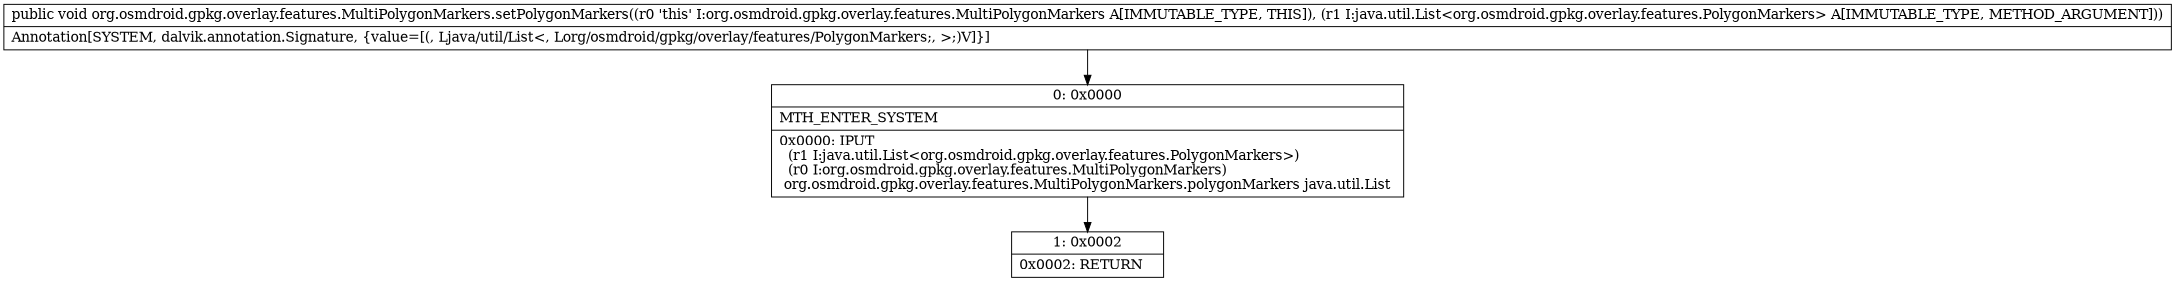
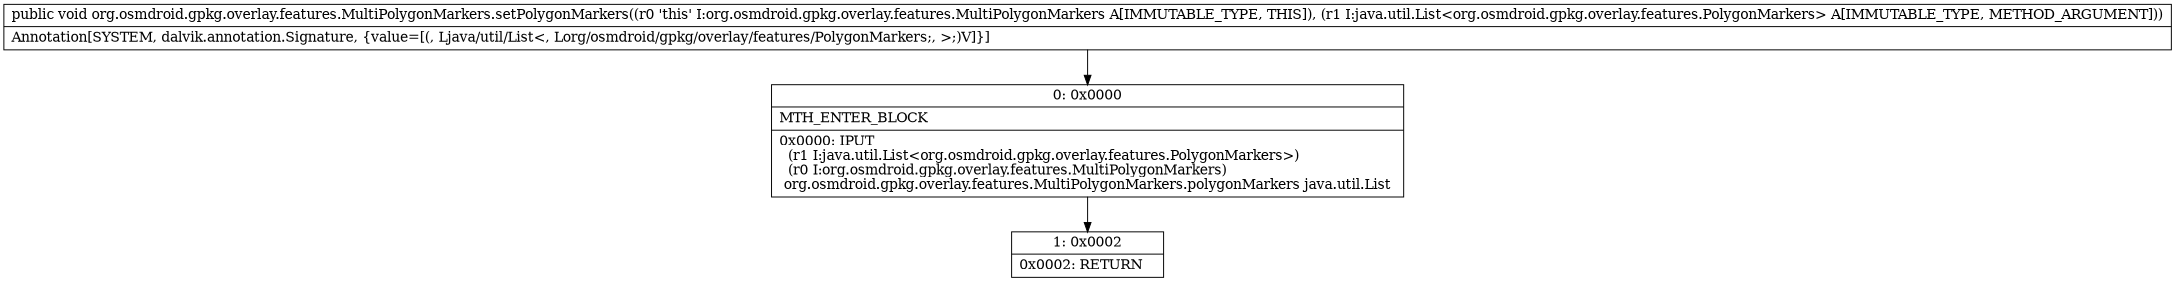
(859, 118) -> (854, 118)
